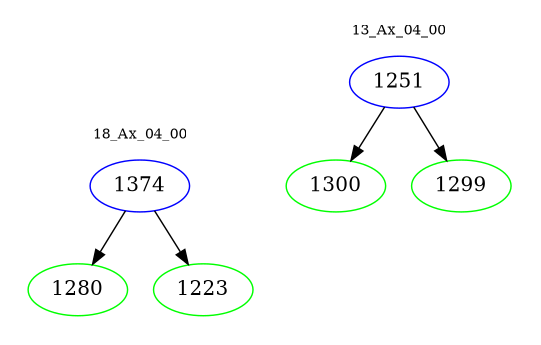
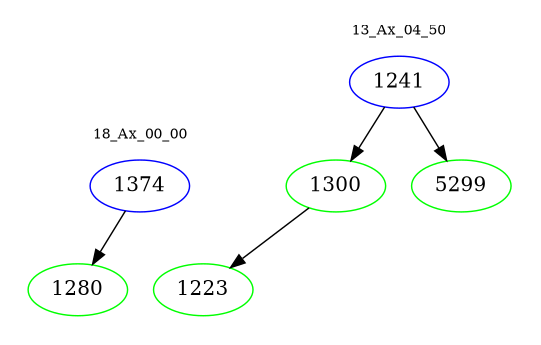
(399, 31) -> (399, 31)
(399, 82) -> (399, 82)
(141, 135) -> (141, 135)
(461, 186) -> (461, 186)
(167, 231) -> (276, 233)
